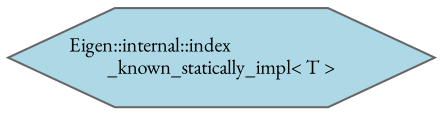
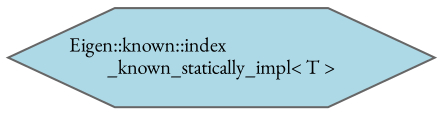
(221, 58) -> (221, 58)
